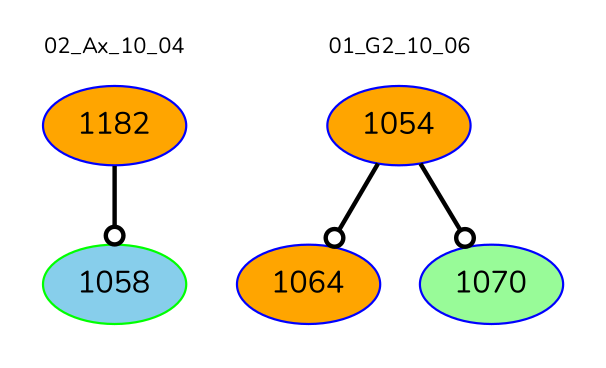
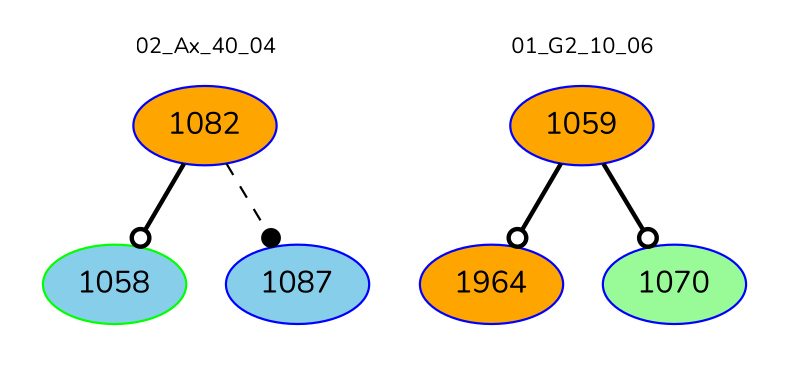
(115, 47) -> (206, 47)
(115, 126) -> (205, 126)
(399, 126) -> (582, 126)
none -> (298, 284)
(309, 284) -> (492, 284)
